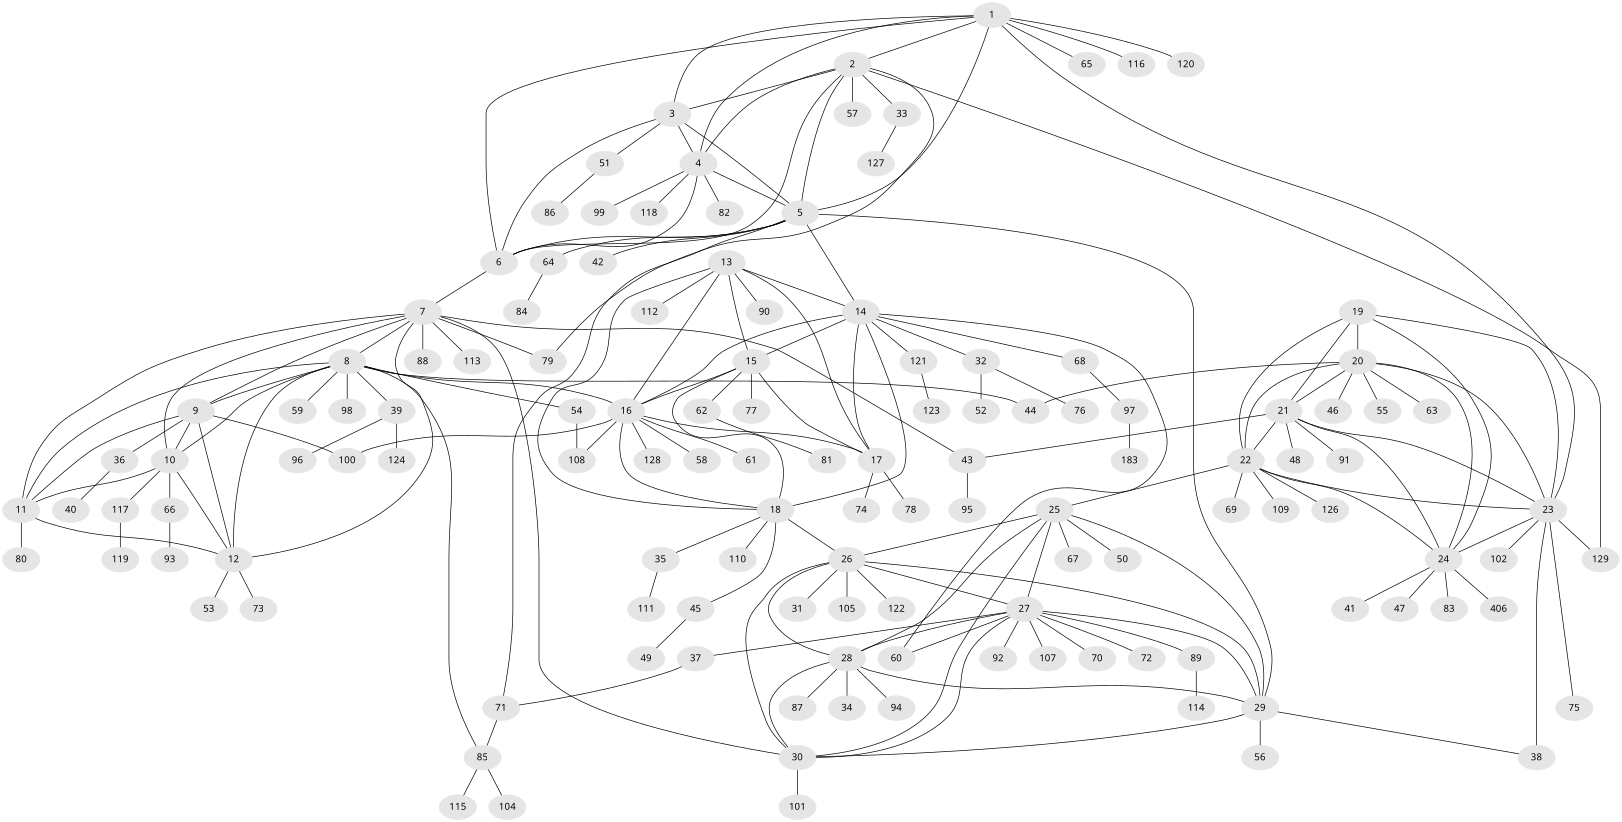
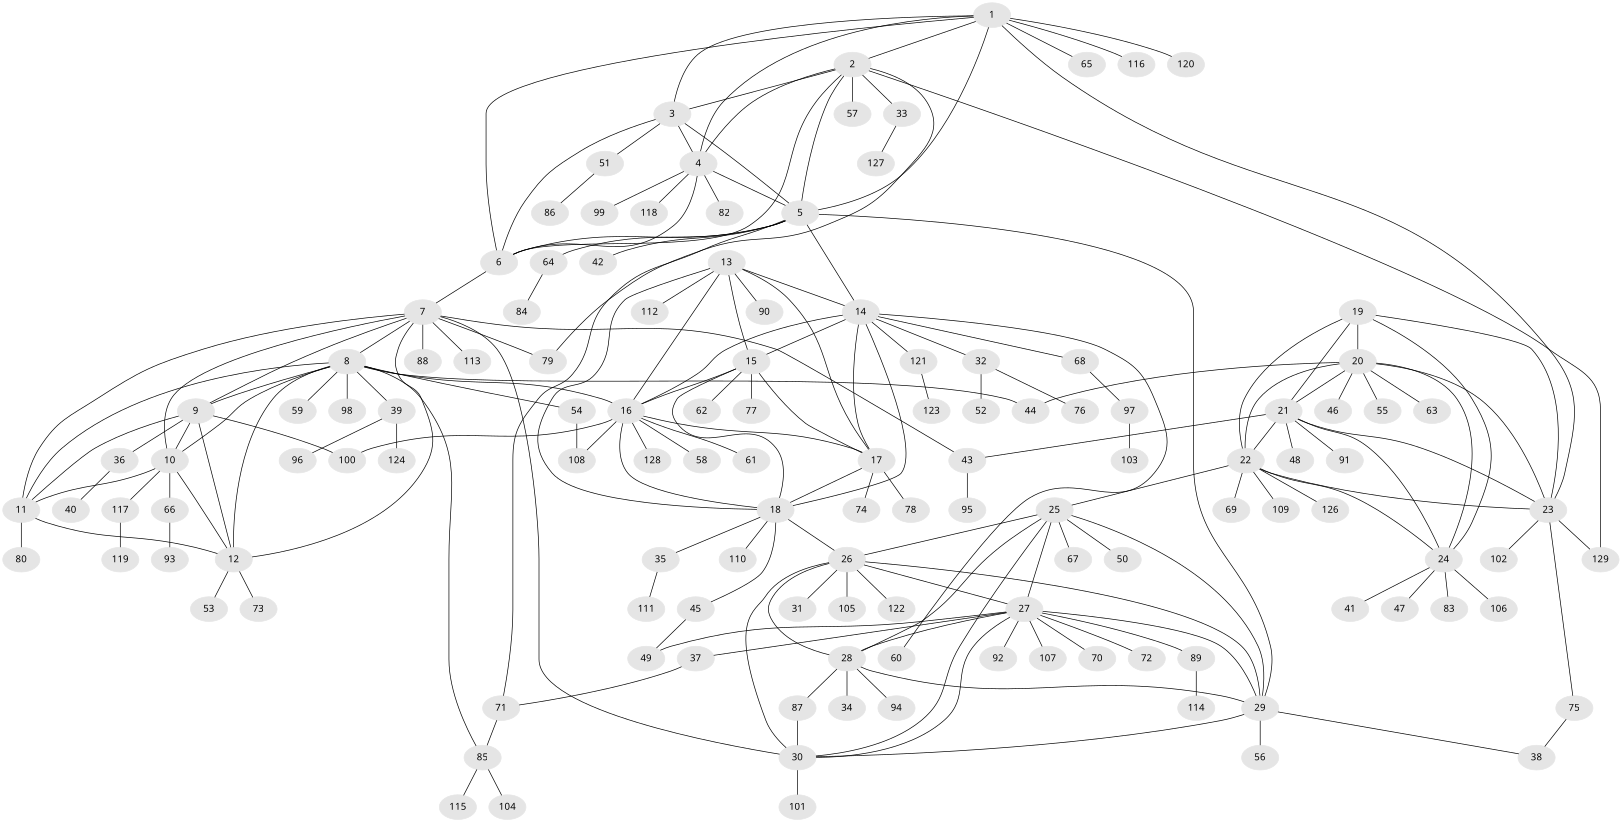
(827, 461) -> none
(1130, 461) -> (1130, 461)
none -> (826, 485)
(1496, 535) -> none
(1499, 609) -> (1499, 609)
(960, 634) -> (832, 626)
(1537, 634) -> (1555, 733)
(776, 692) -> (798, 733)
